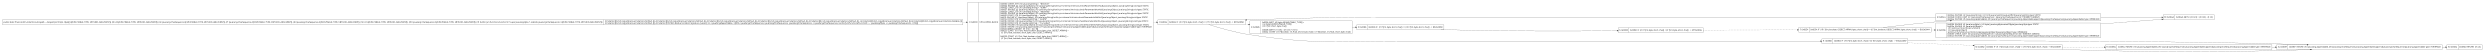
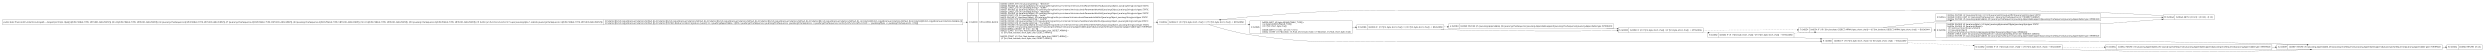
(1591, 17) -> (1692, 10)
none -> (1531, 26)
none -> (1751, 35)
